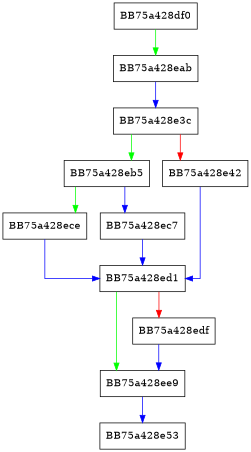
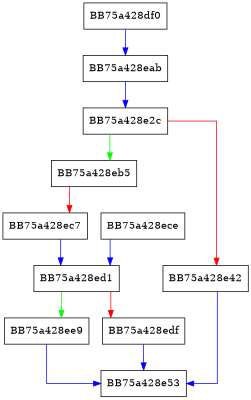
(156, 39) -> (125, 39)
(156, 121) -> (125, 121)
(75, 196) -> none
(125, 196) -> (69, 196)
(200, 236) -> (217, 349)
(159, 354) -> (144, 354)
